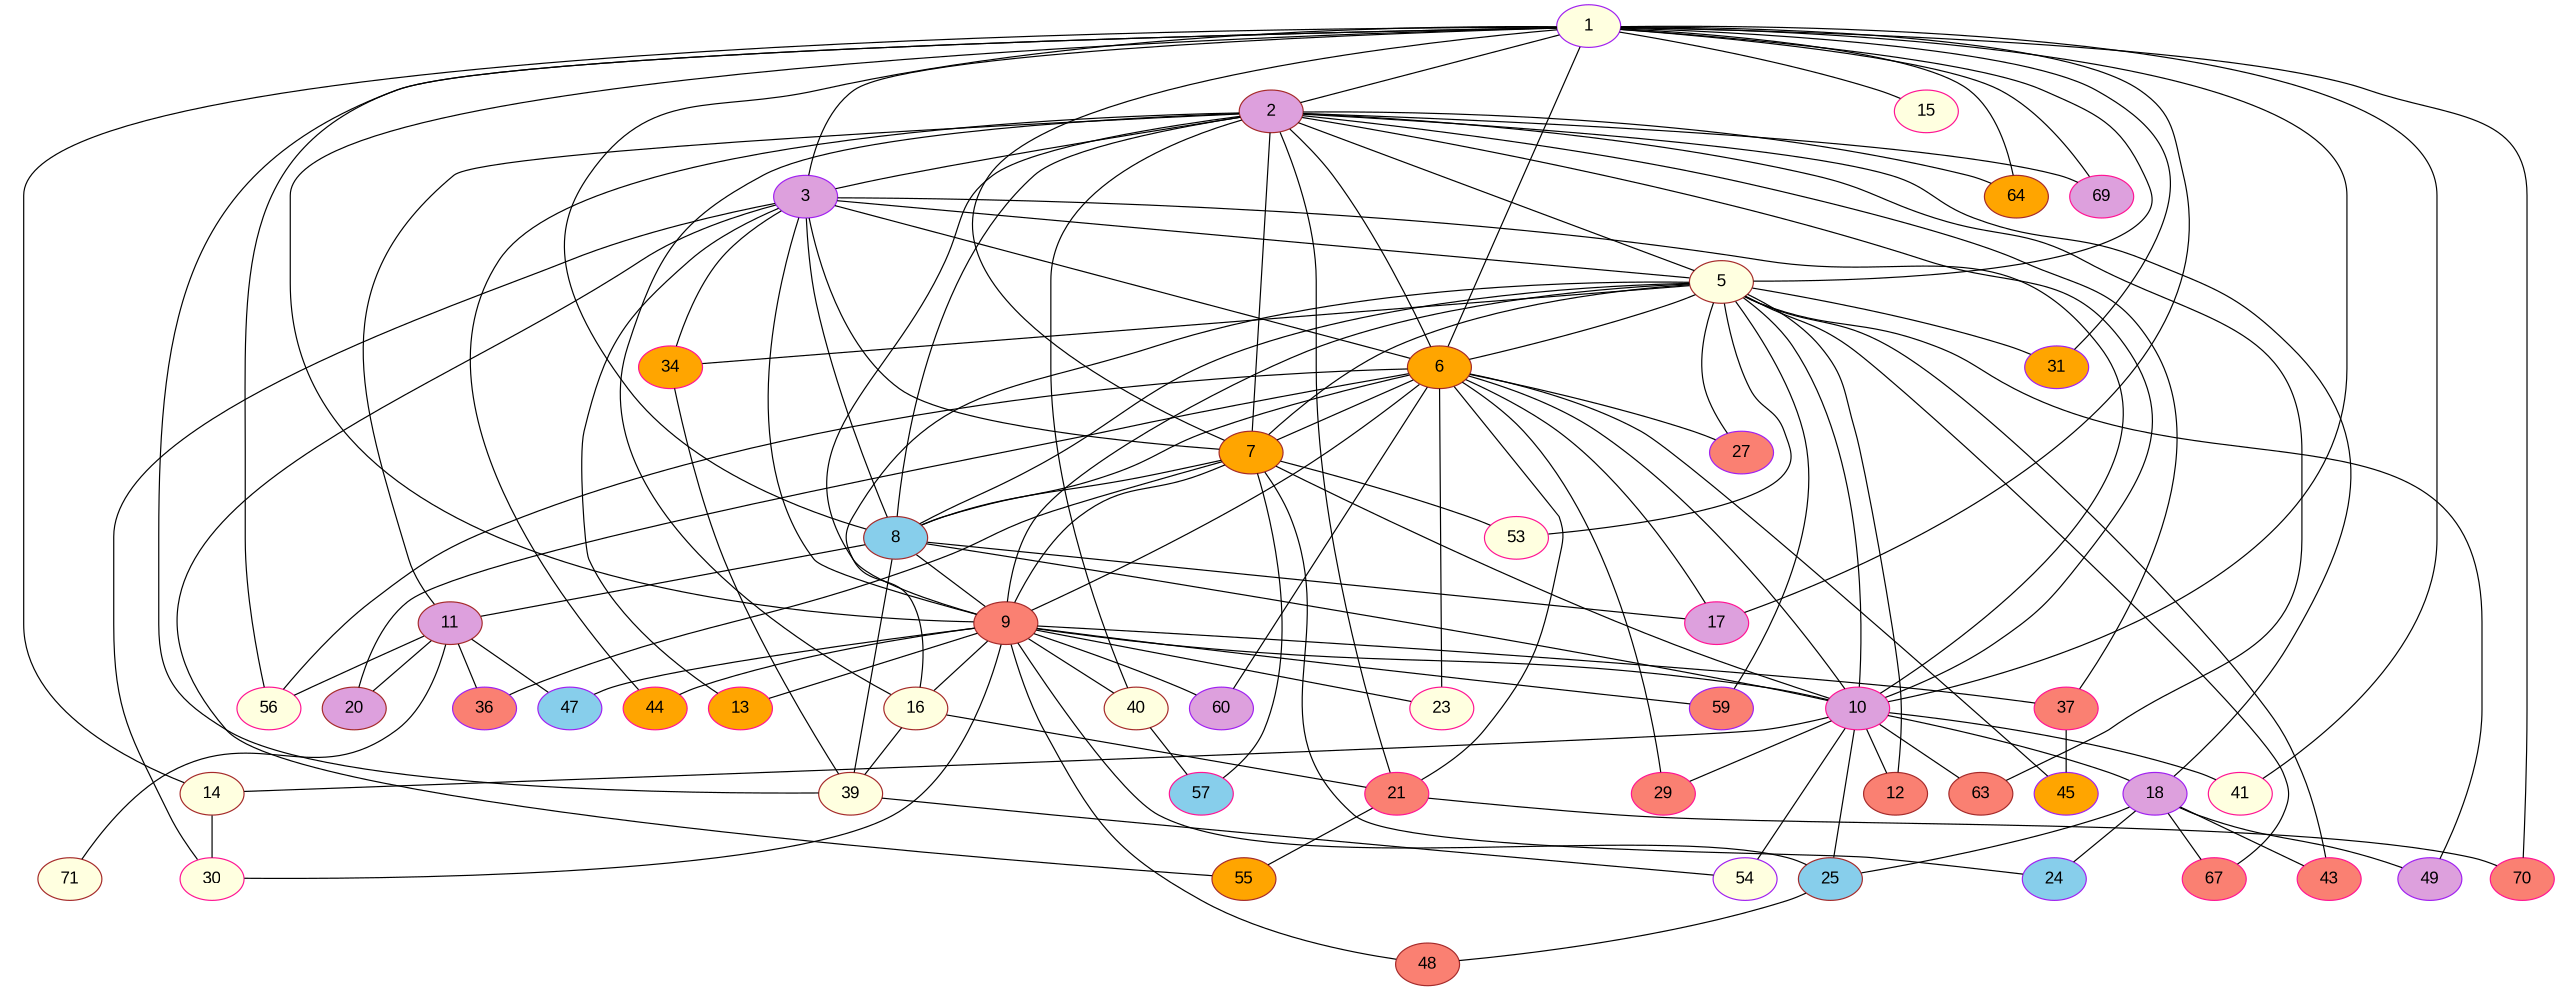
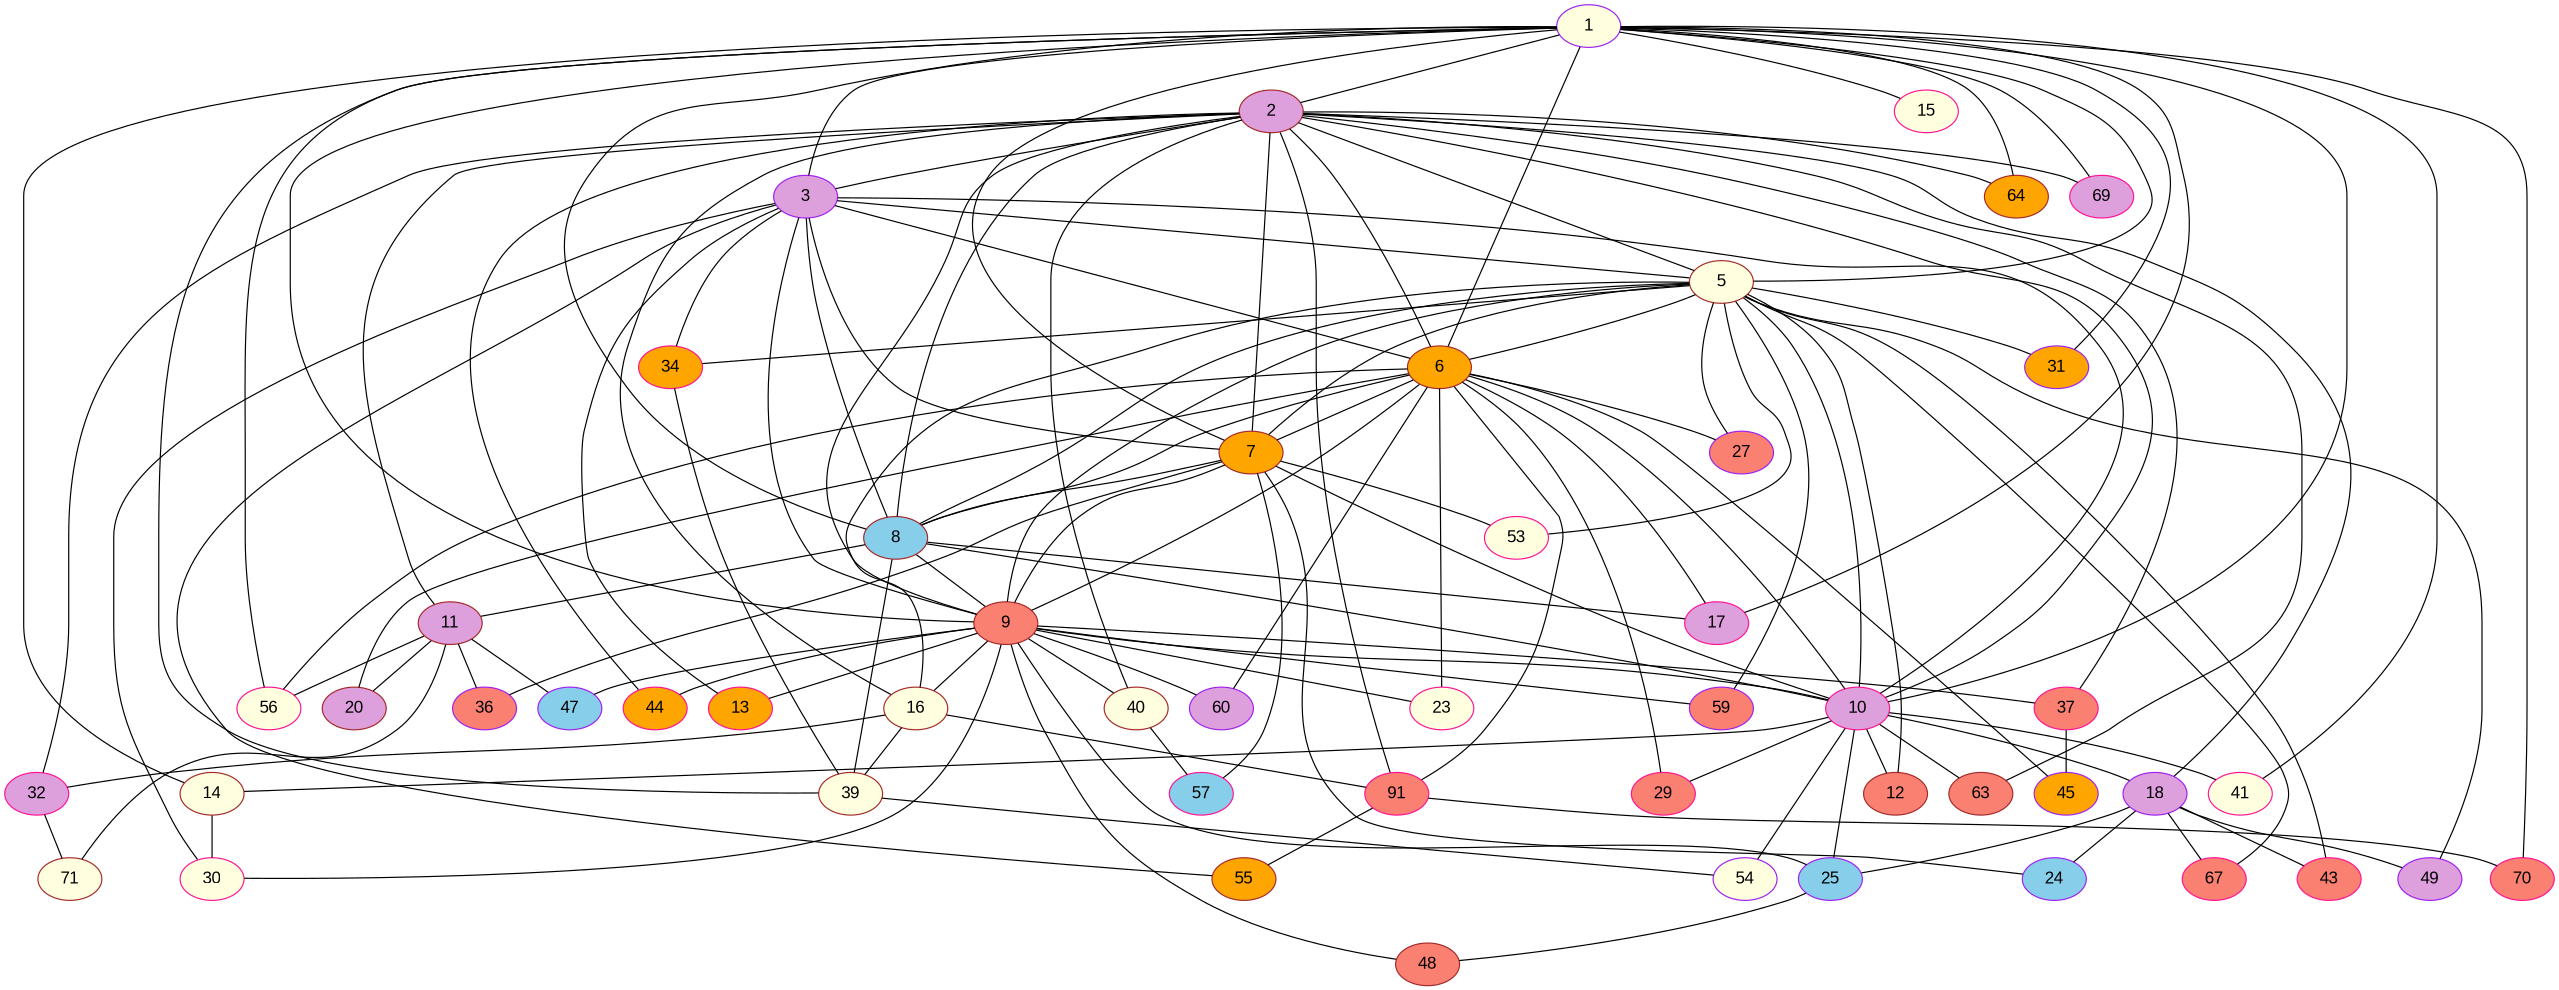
none -> (37, 794)
(1397, 794) -> (1397, 794)
(1830, 879) -> (1830, 879)
